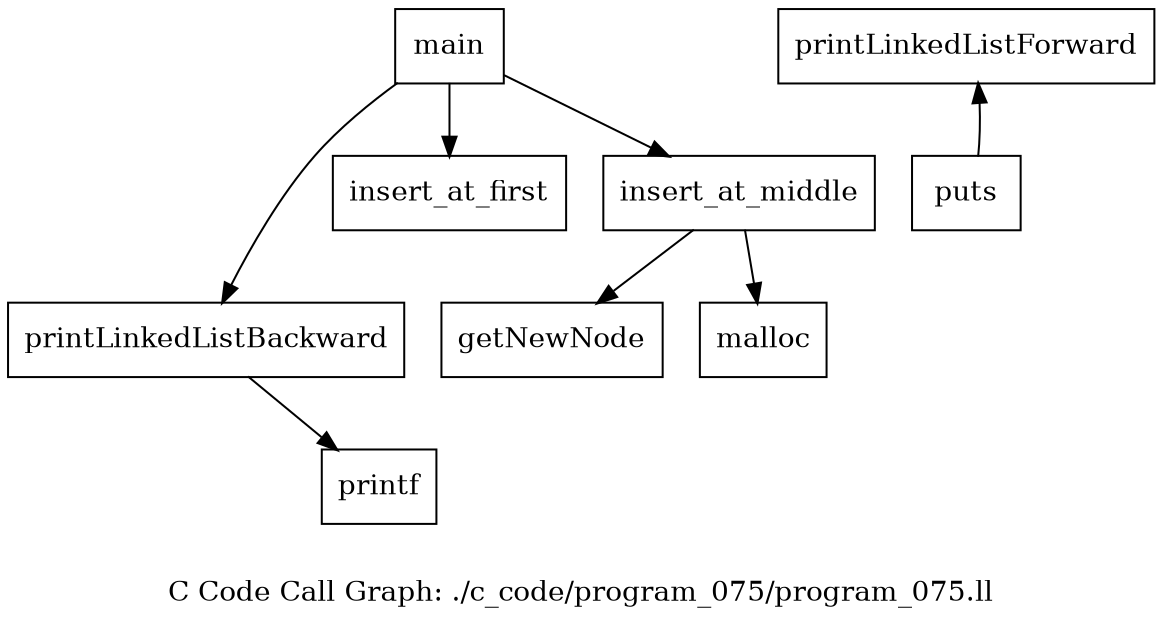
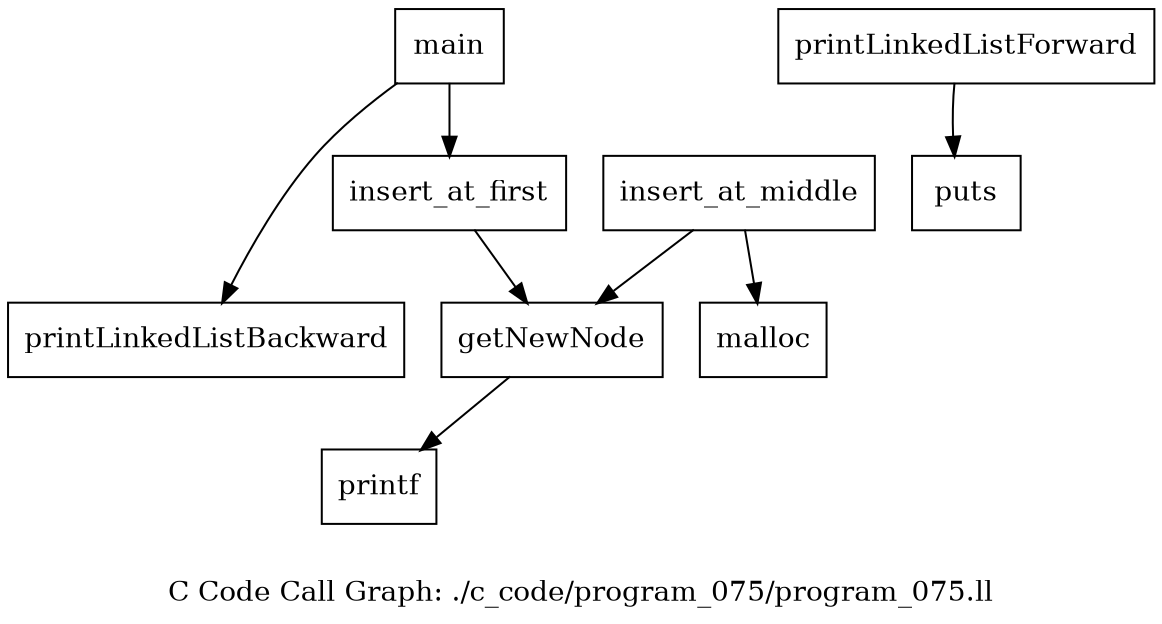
(577, 111) -> none
(980, 130) -> (953, 110)
none -> (495, 258)
(285, 407) -> (473, 407)
